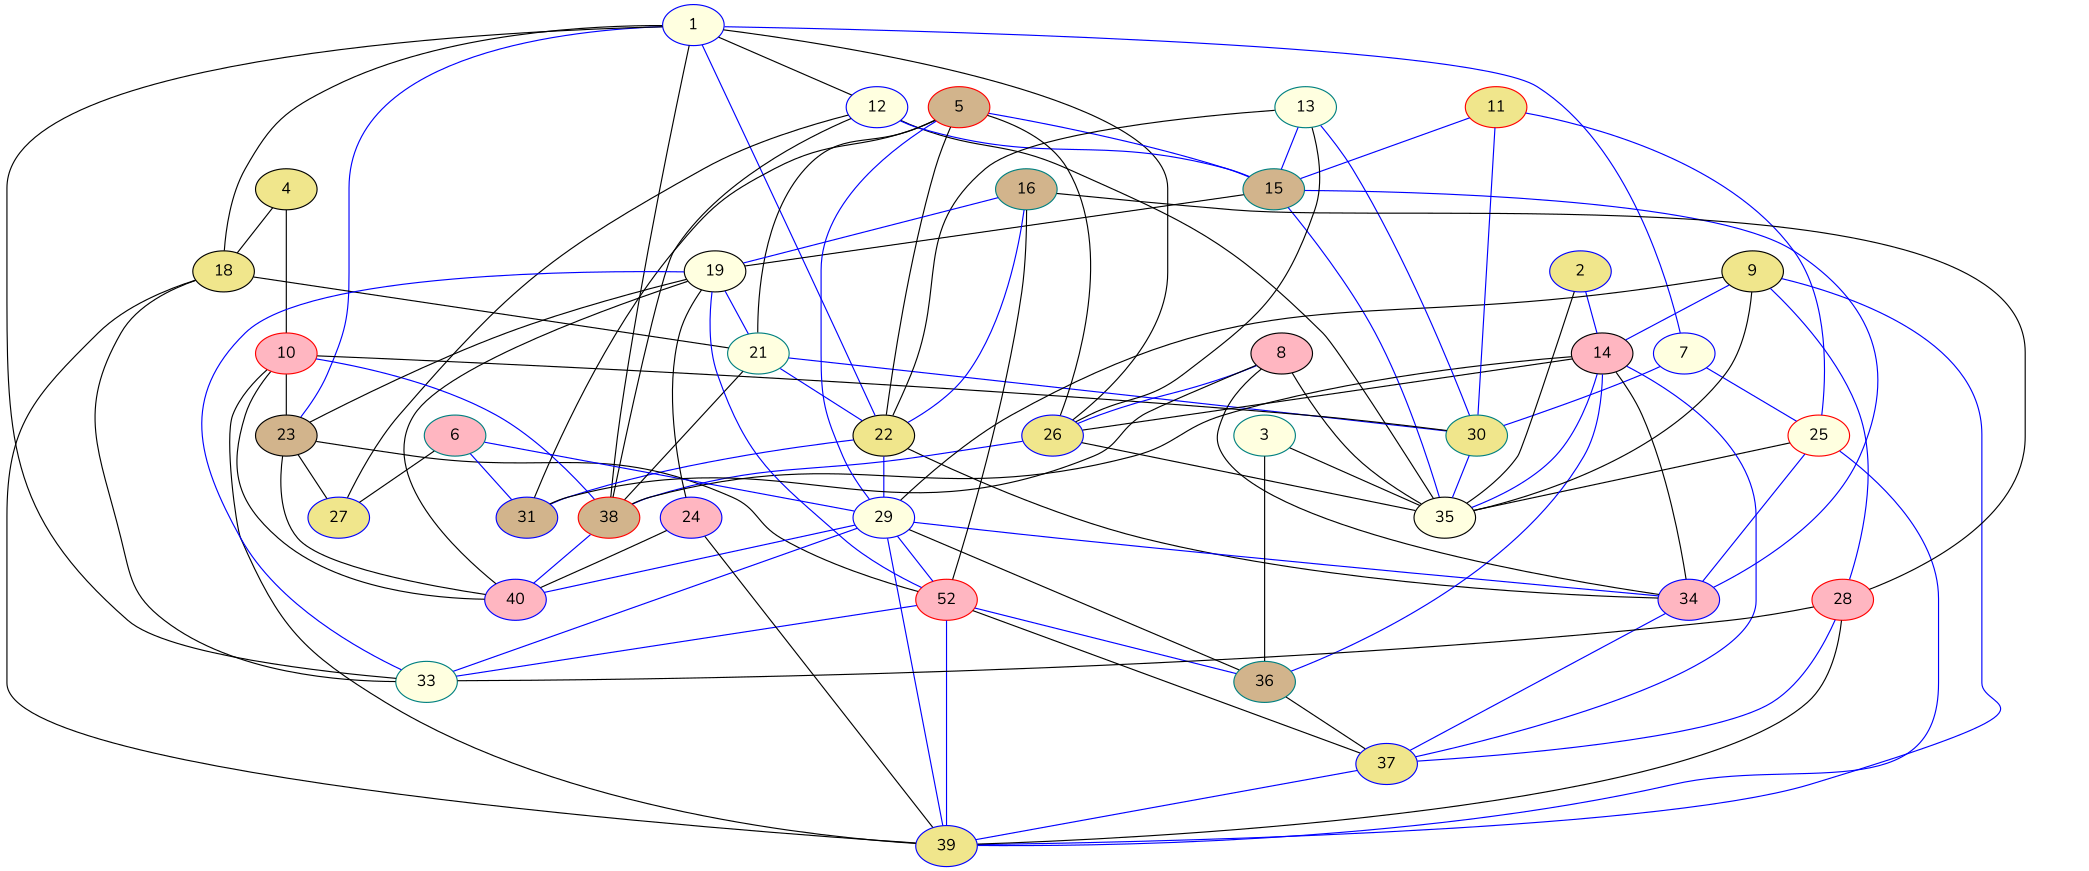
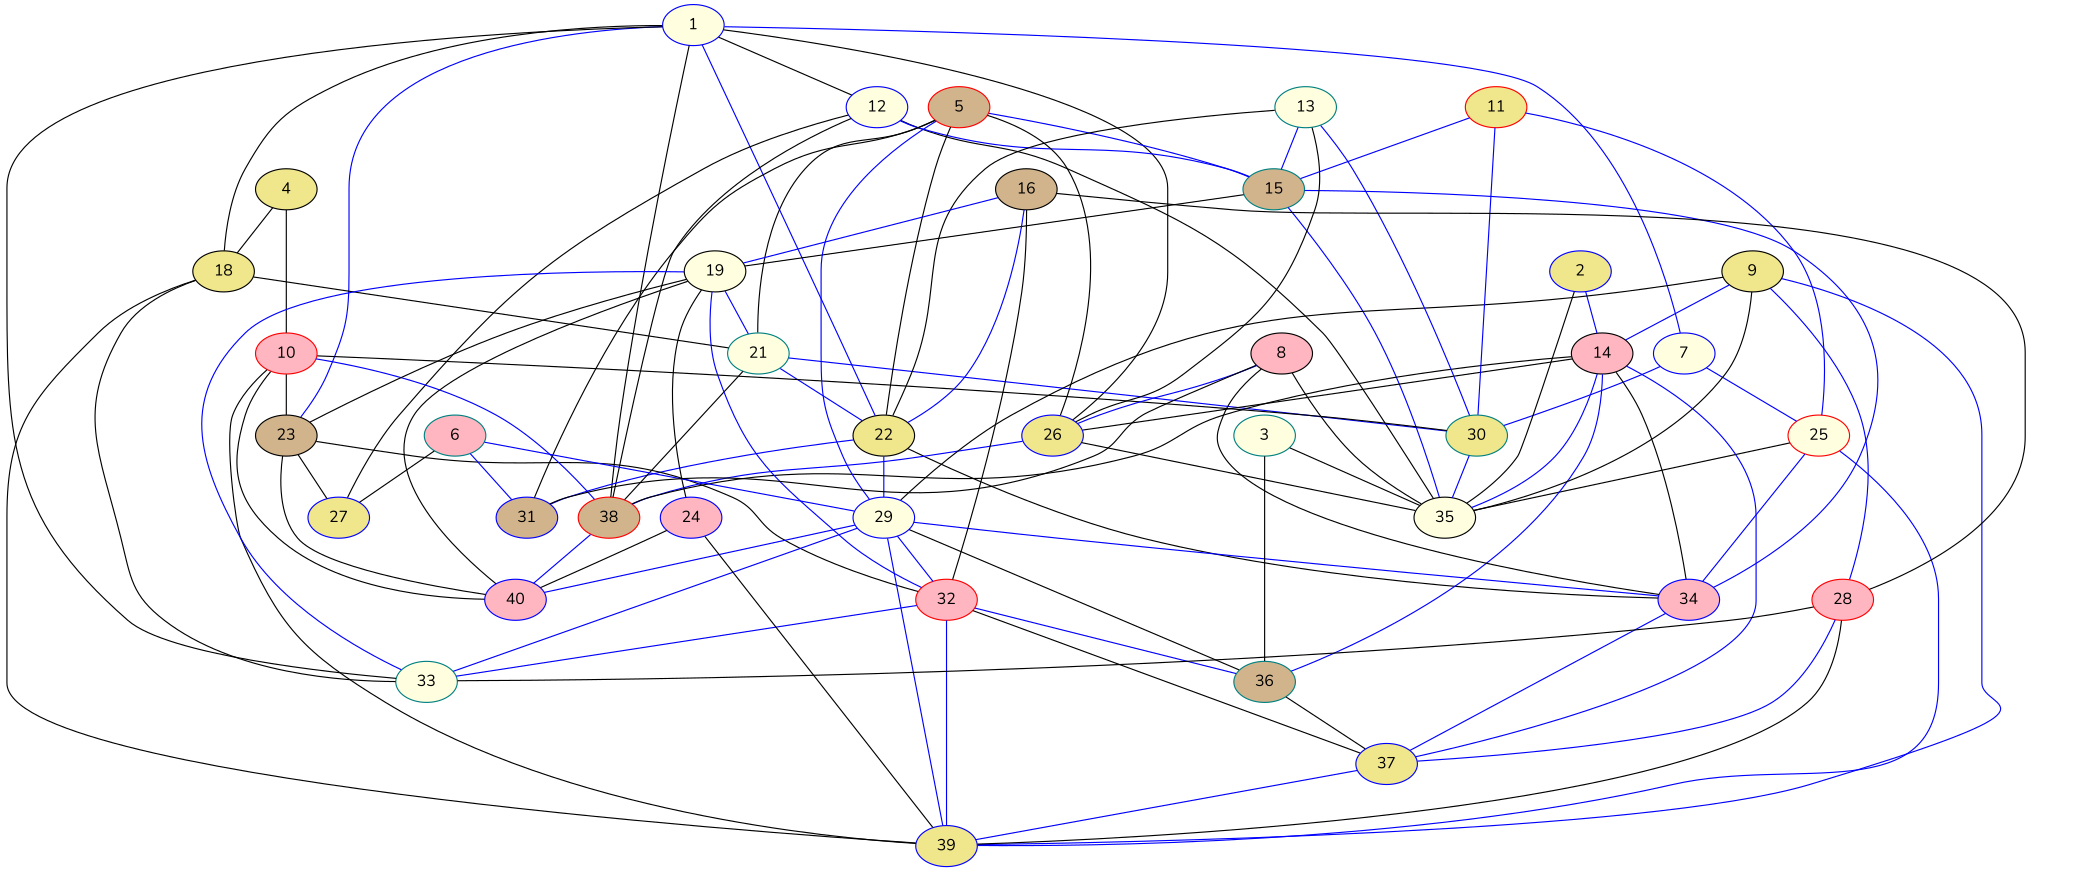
(1026, 189) -> (1026, 189)
(947, 600) -> (947, 600)
